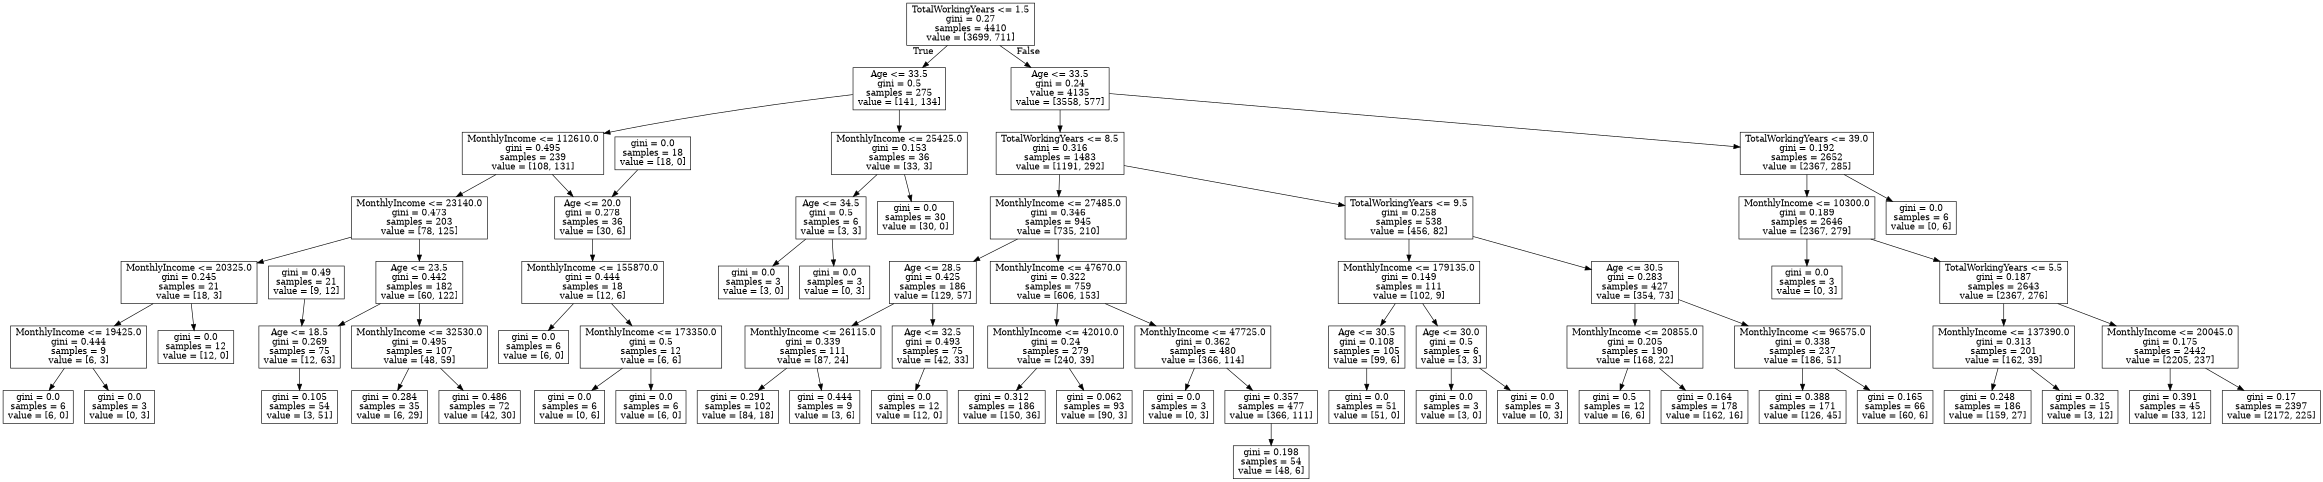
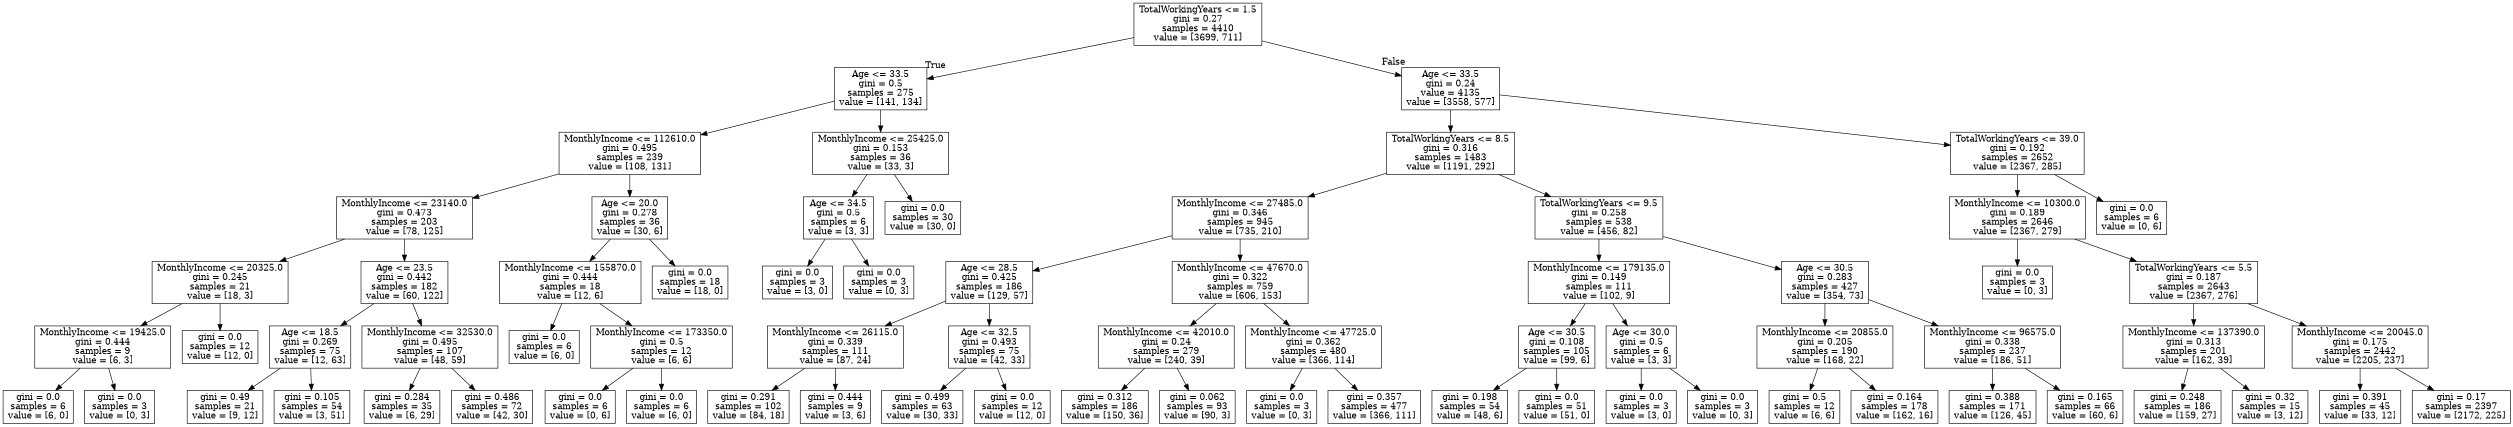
(627, 181) -> (660, 250)
(304, 309) -> (267, 377)
none -> (922, 407)
(1271, 431) -> (1513, 377)
